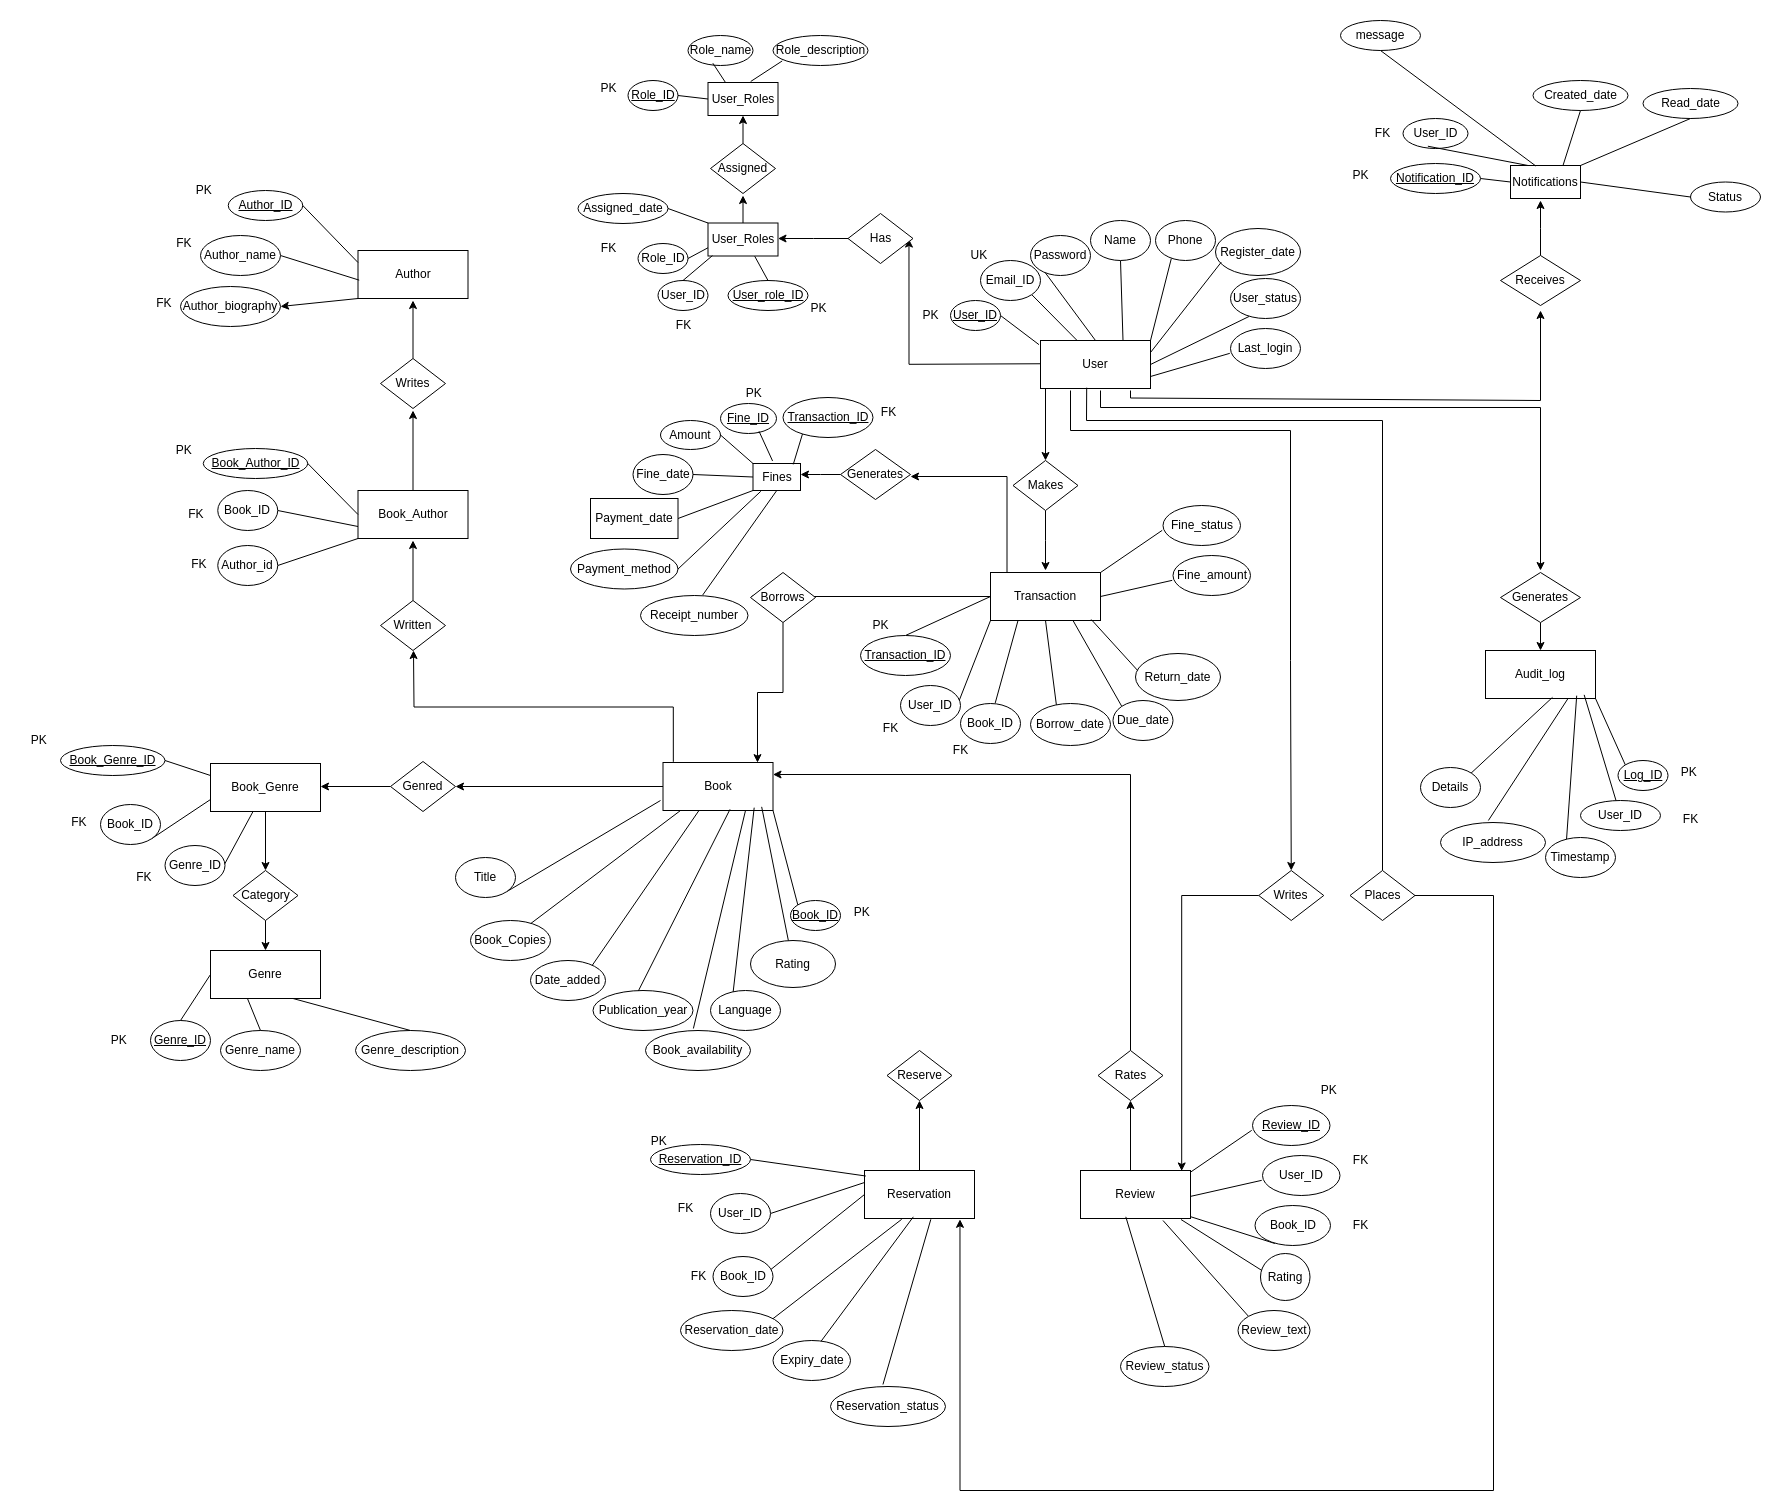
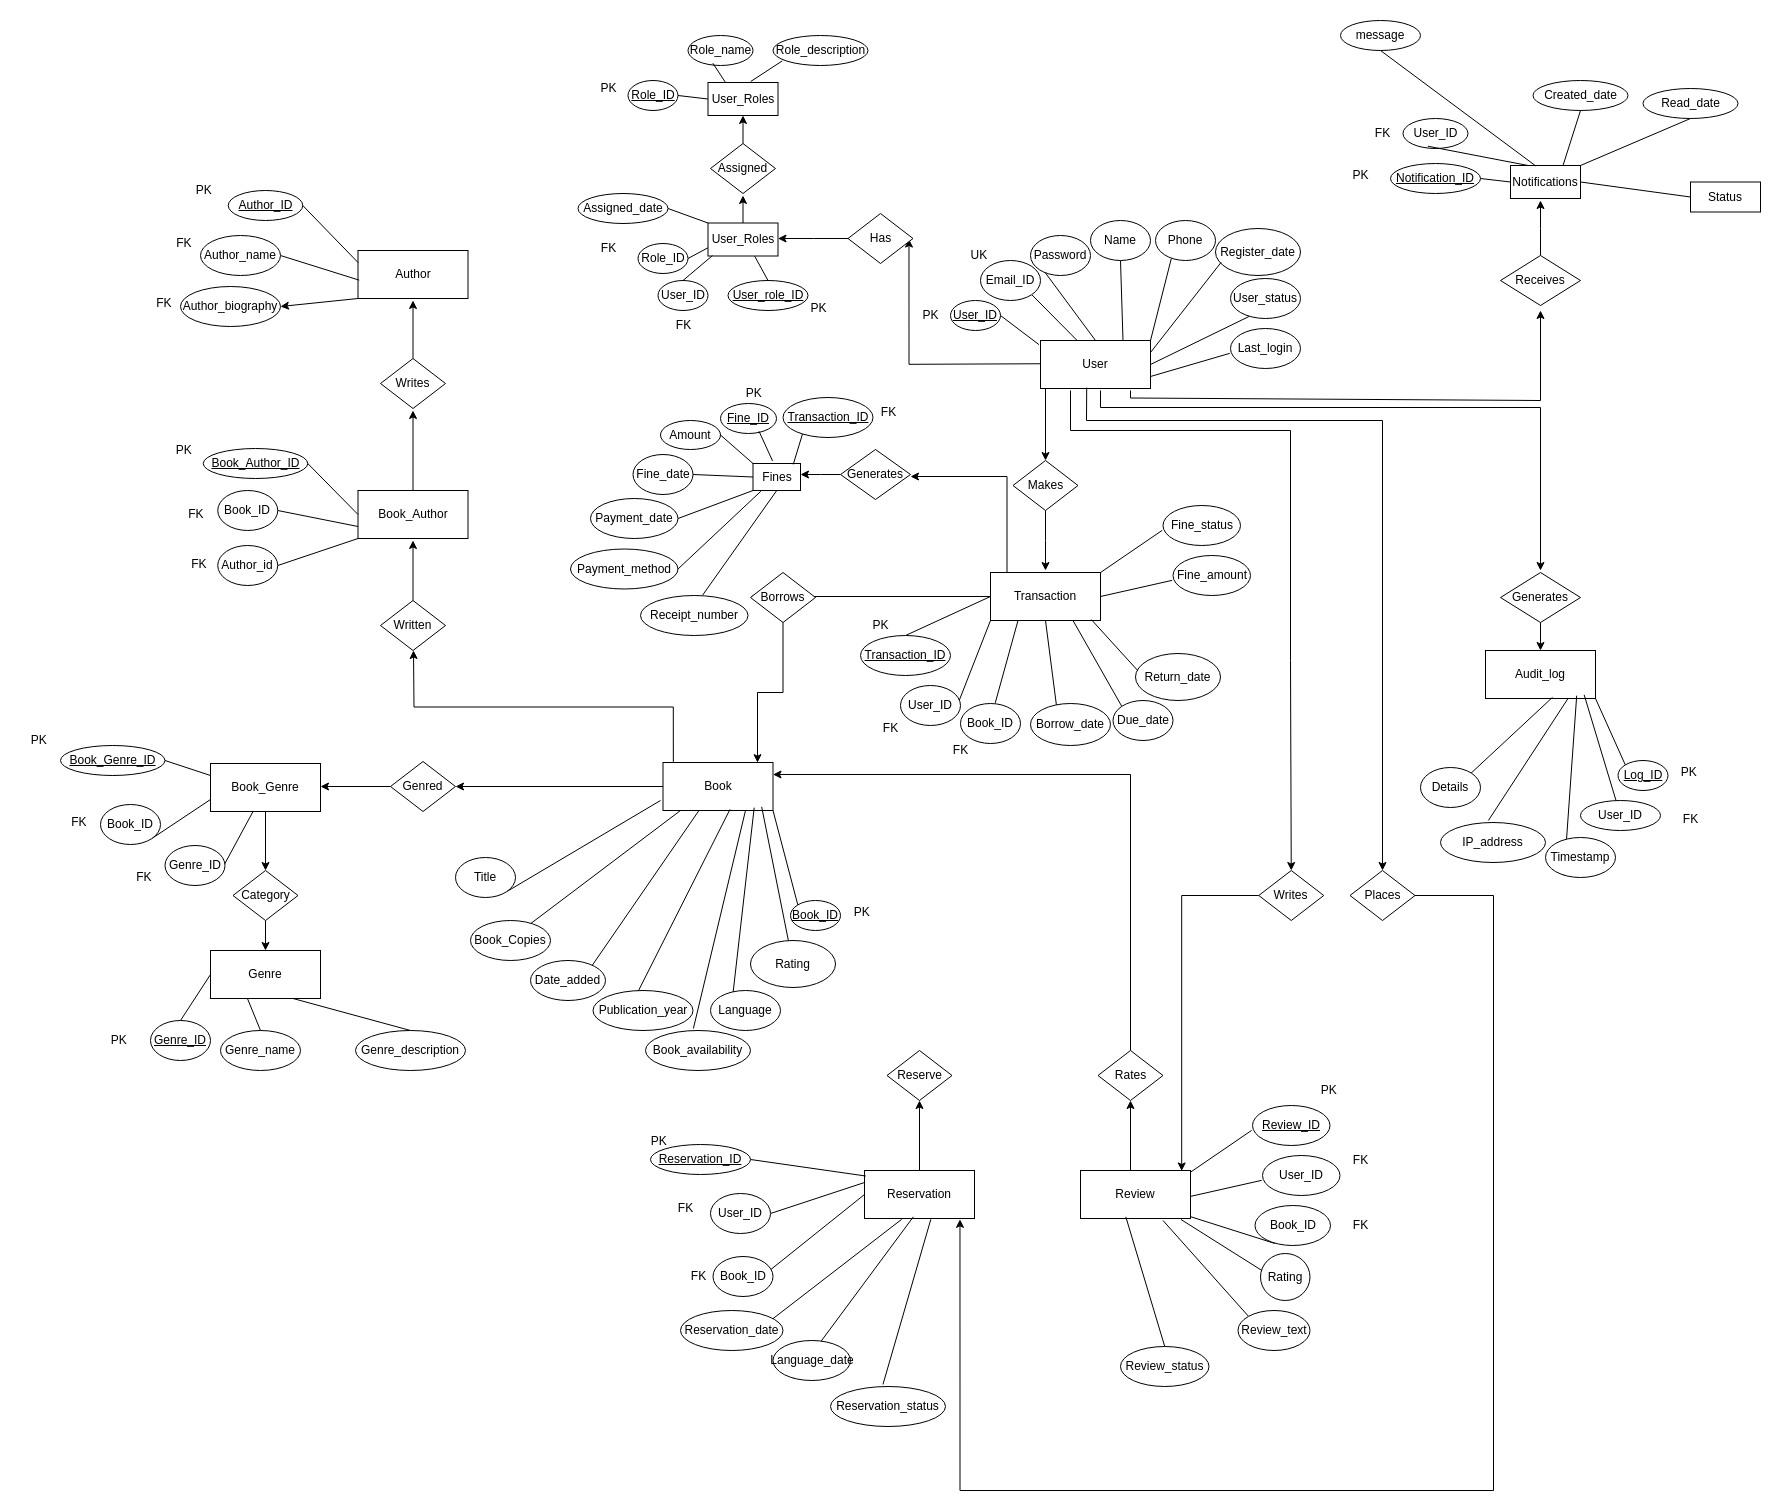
(1726, 197) -> (1726, 197)
(634, 519) -> (634, 519)
(1383, 865) -> (1383, 862)
(813, 1361) -> (813, 1361)
